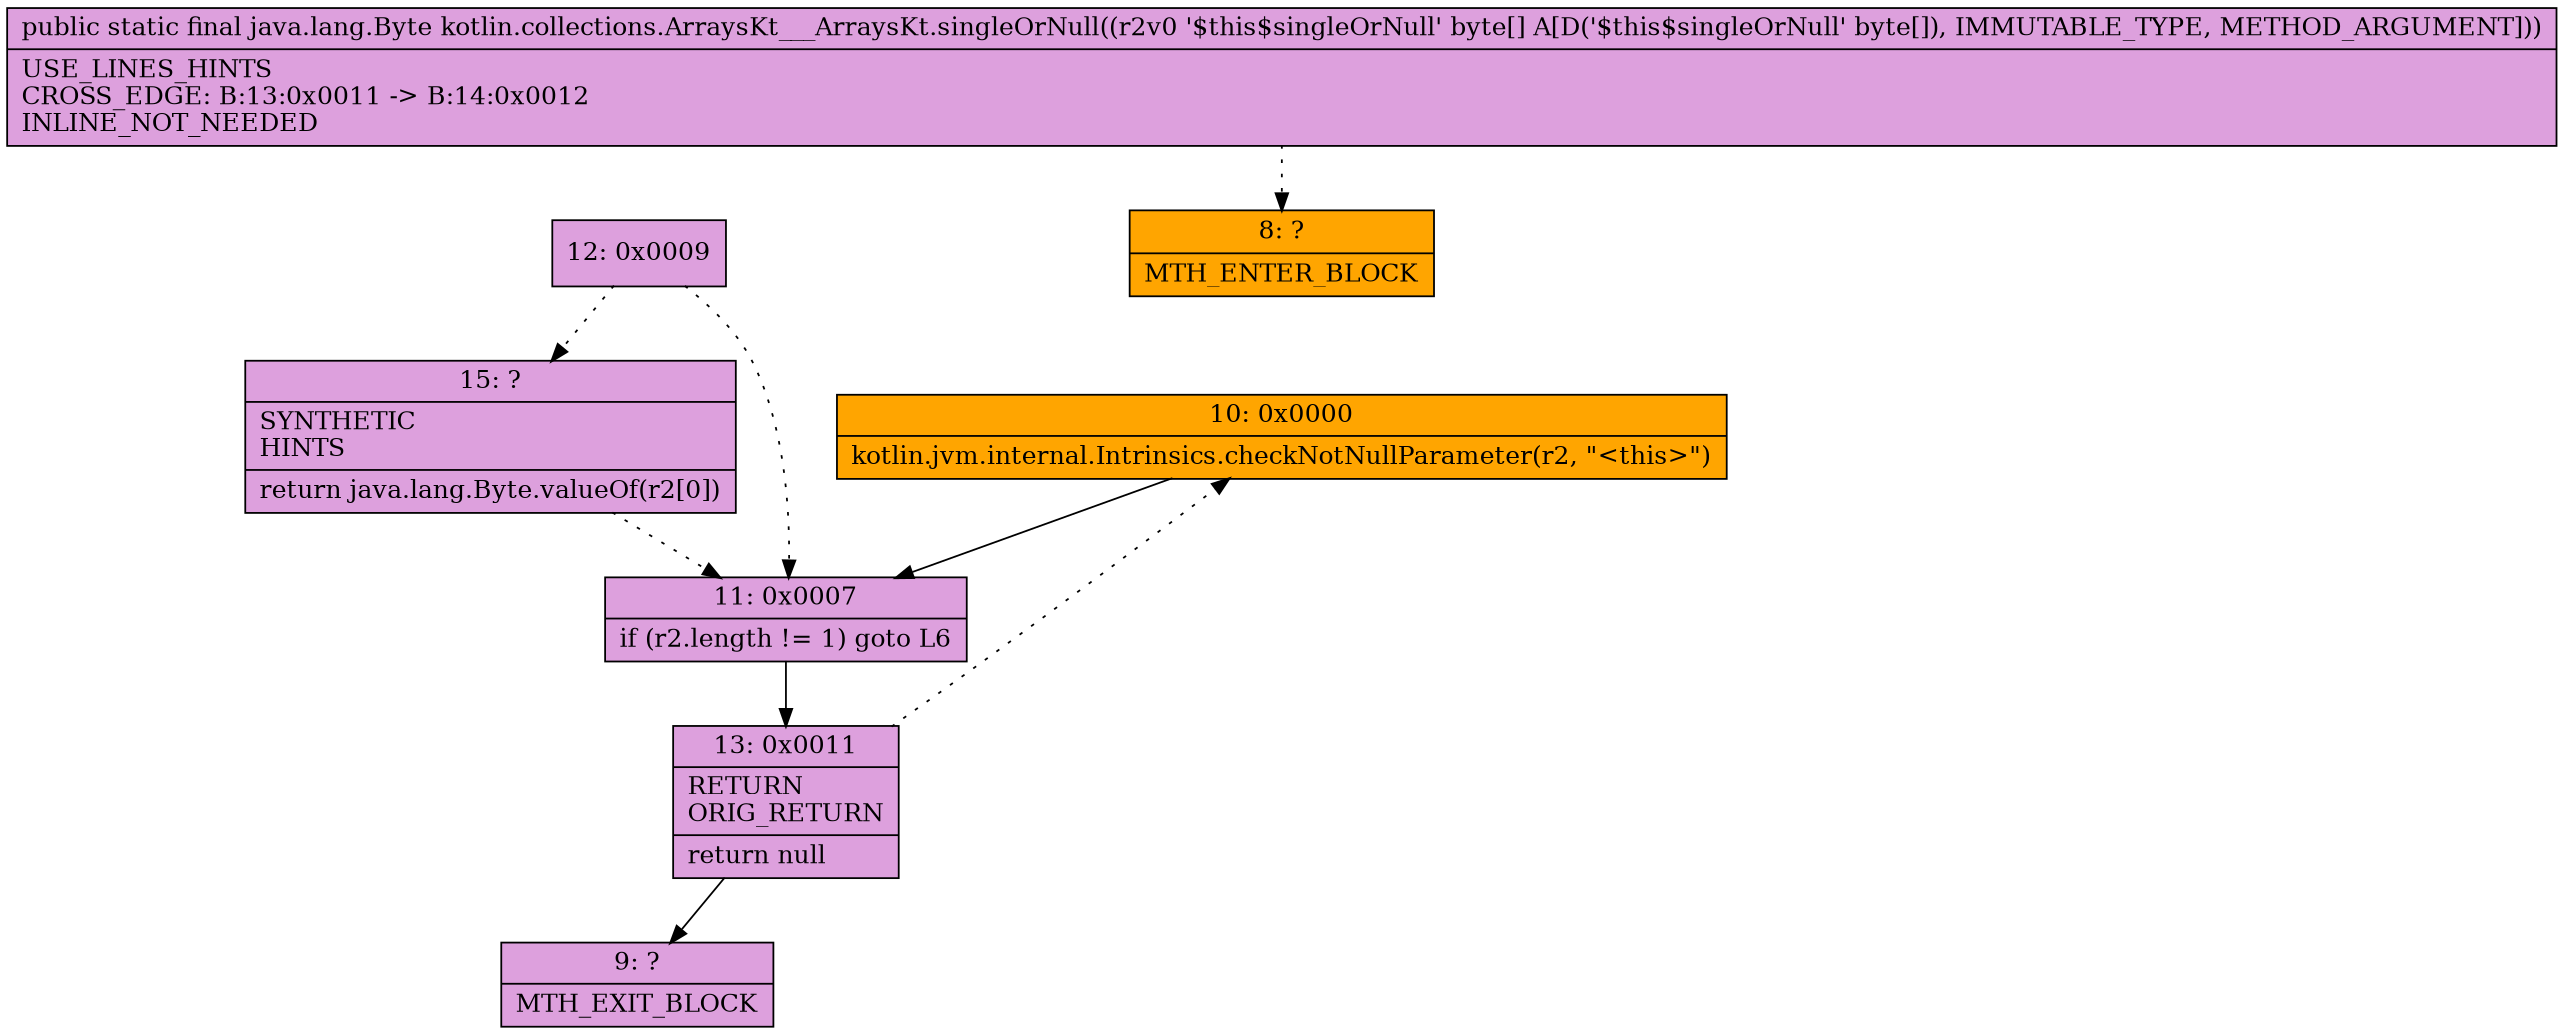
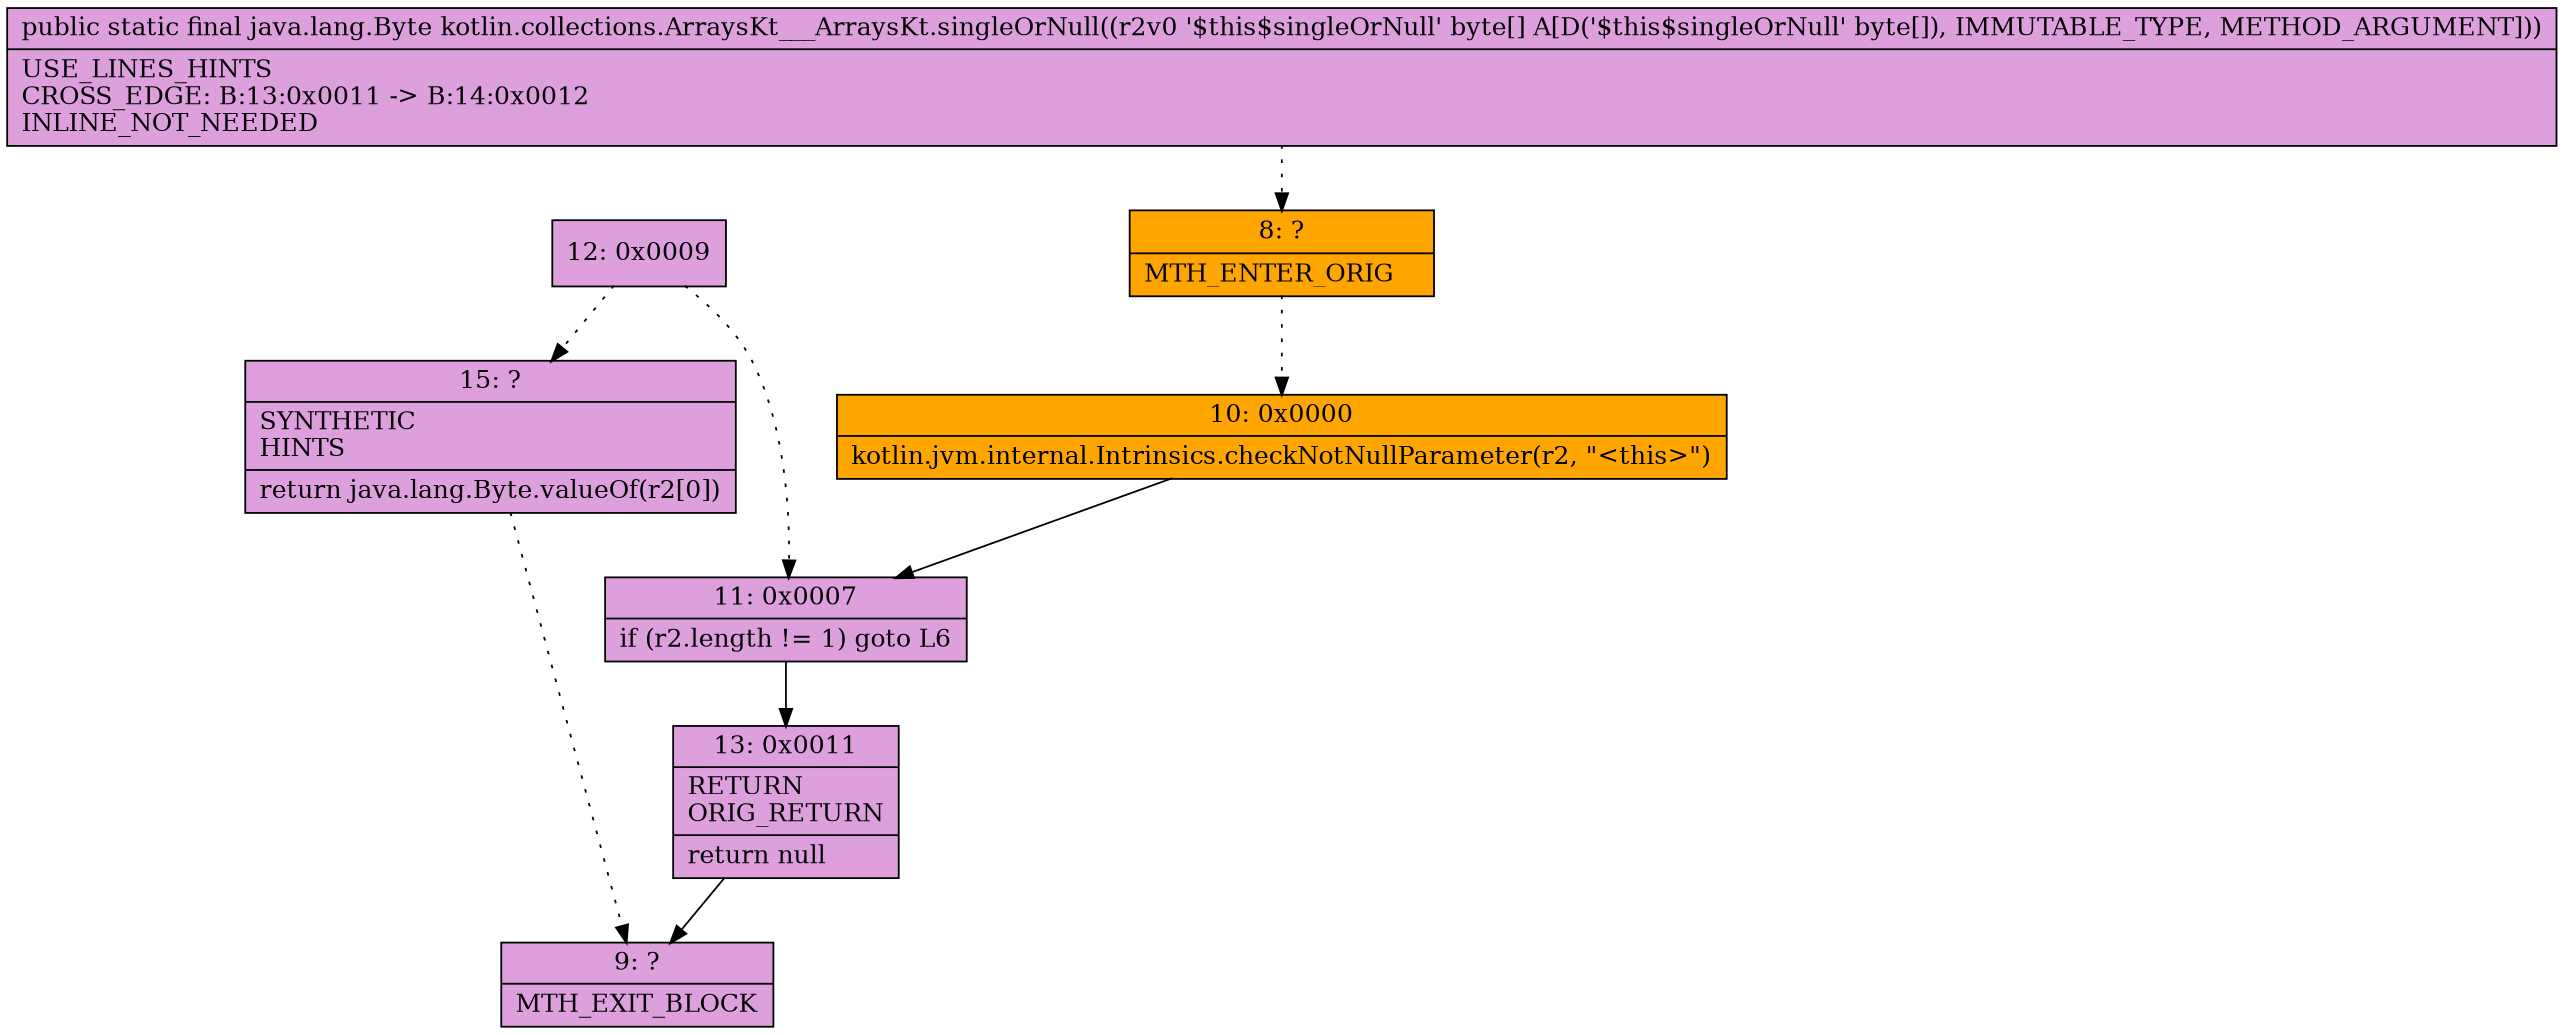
(1282, 274) -> (1269, 274)
(659, 541) -> (566, 719)
(1054, 609) -> (1282, 336)
